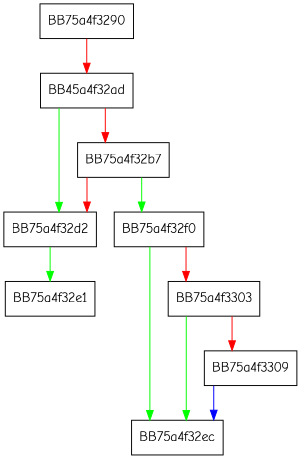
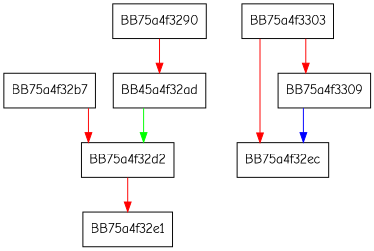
(105, 120) -> none
(159, 229) -> none
(50, 259) -> (128, 190)
(186, 363) -> (260, 86)
